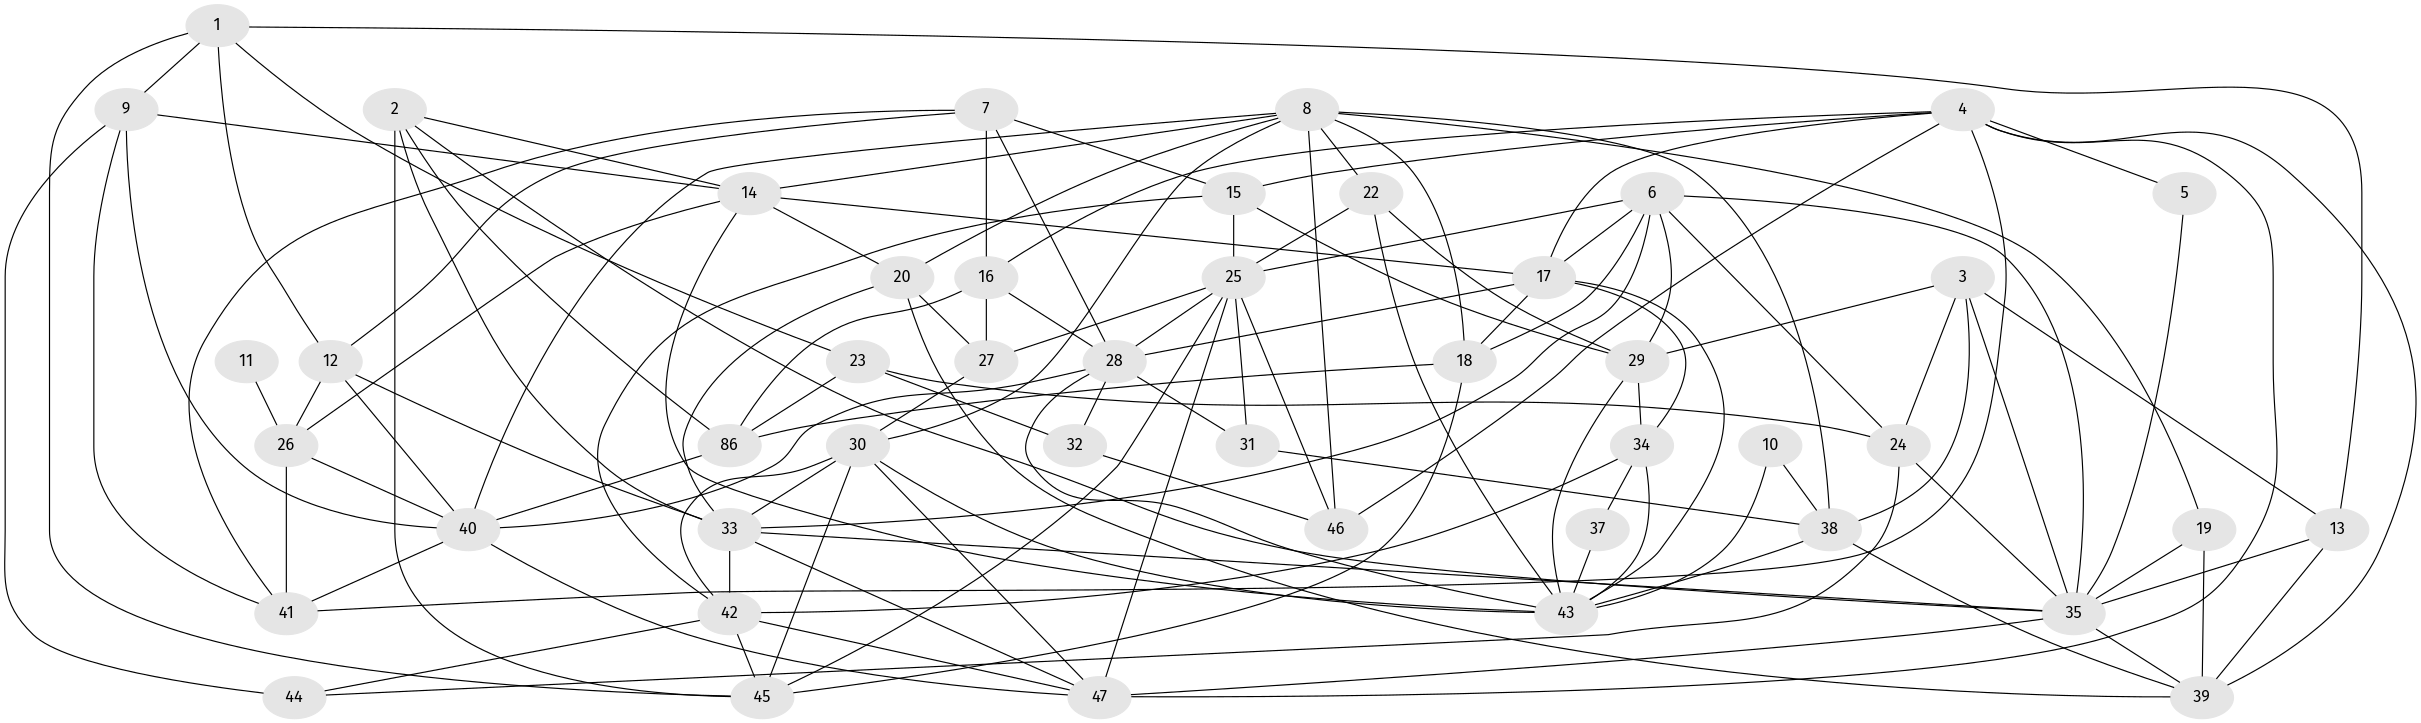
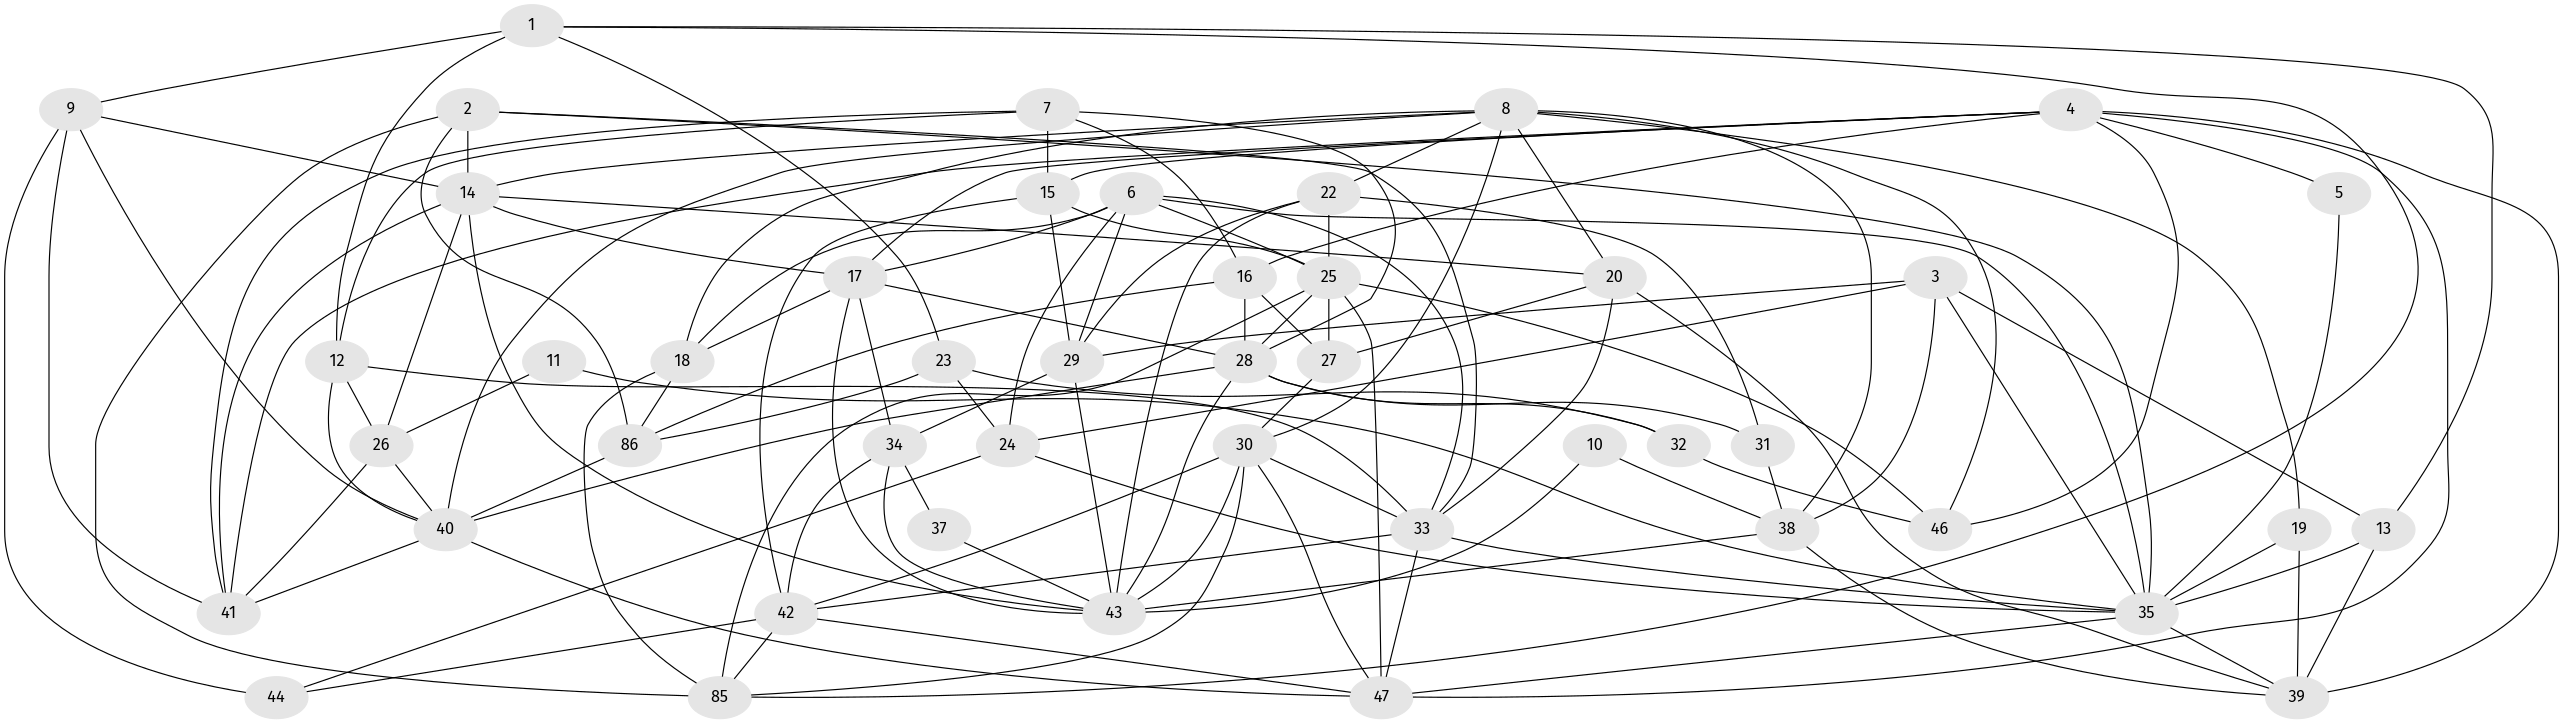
none -> (251, 352)
(1241, 362) -> (1609, 237)
none -> (1359, 429)
(762, 698) -> (720, 698)
